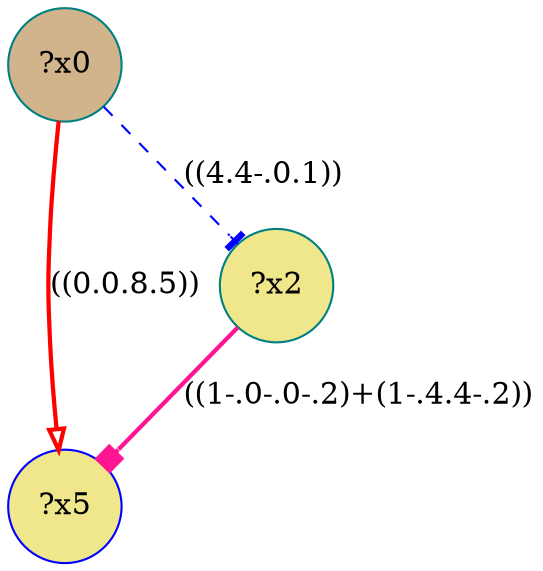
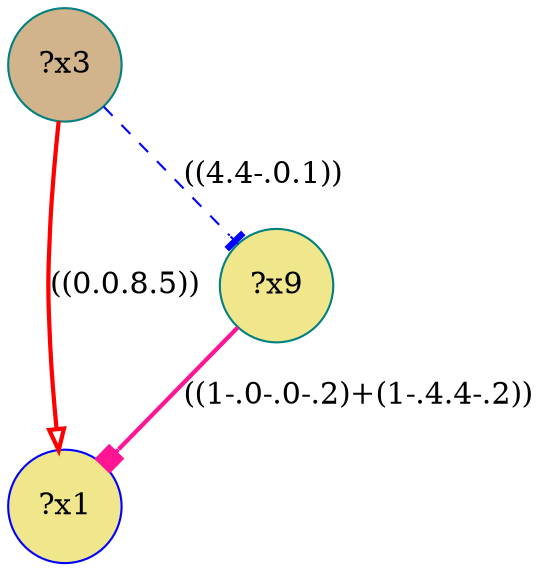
(65, 65) -> (65, 65)
(277, 286) -> (277, 286)
(65, 506) -> (65, 506)
